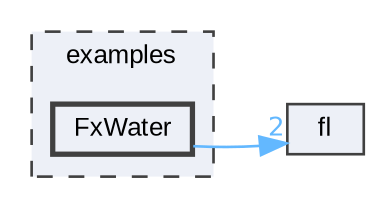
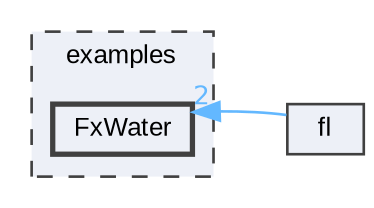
(230, 147) -> (253, 112)
